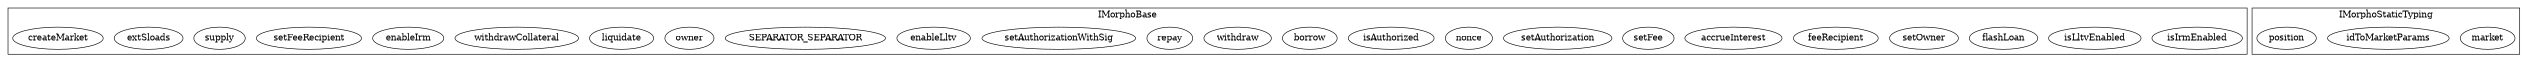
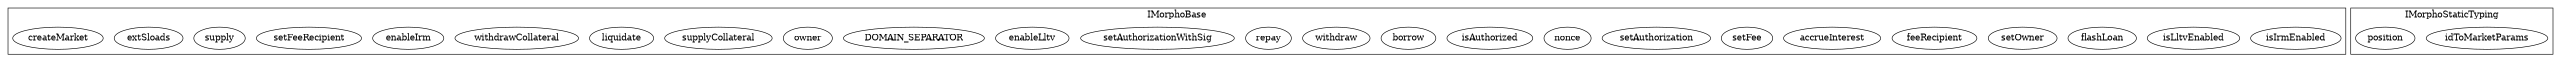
none -> (718, 38)
(805, 38) -> (914, 38)
(2488, 38) -> none
